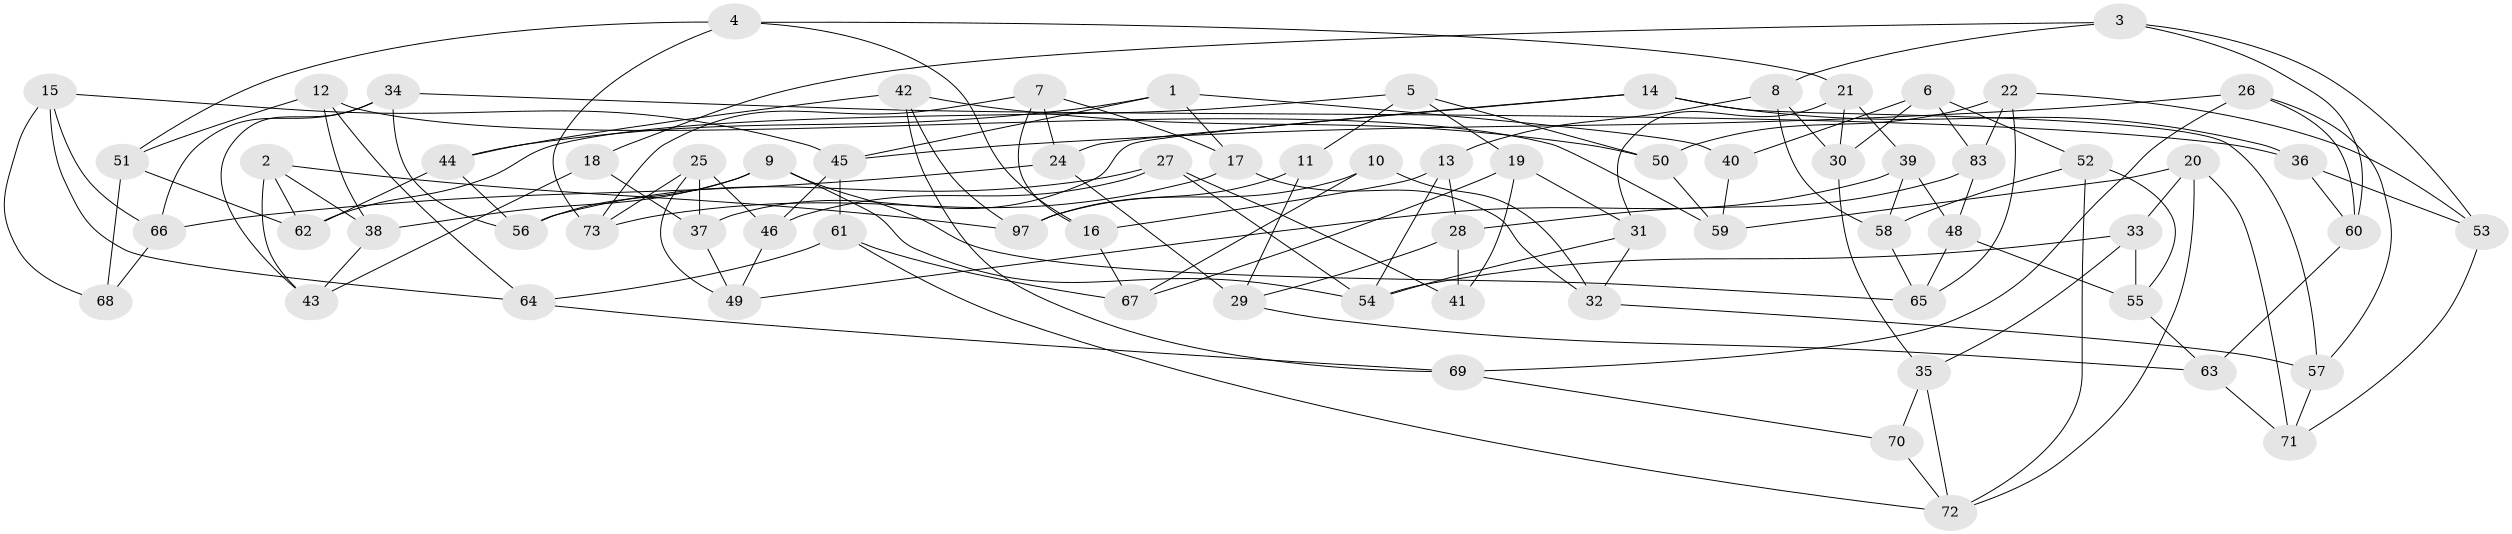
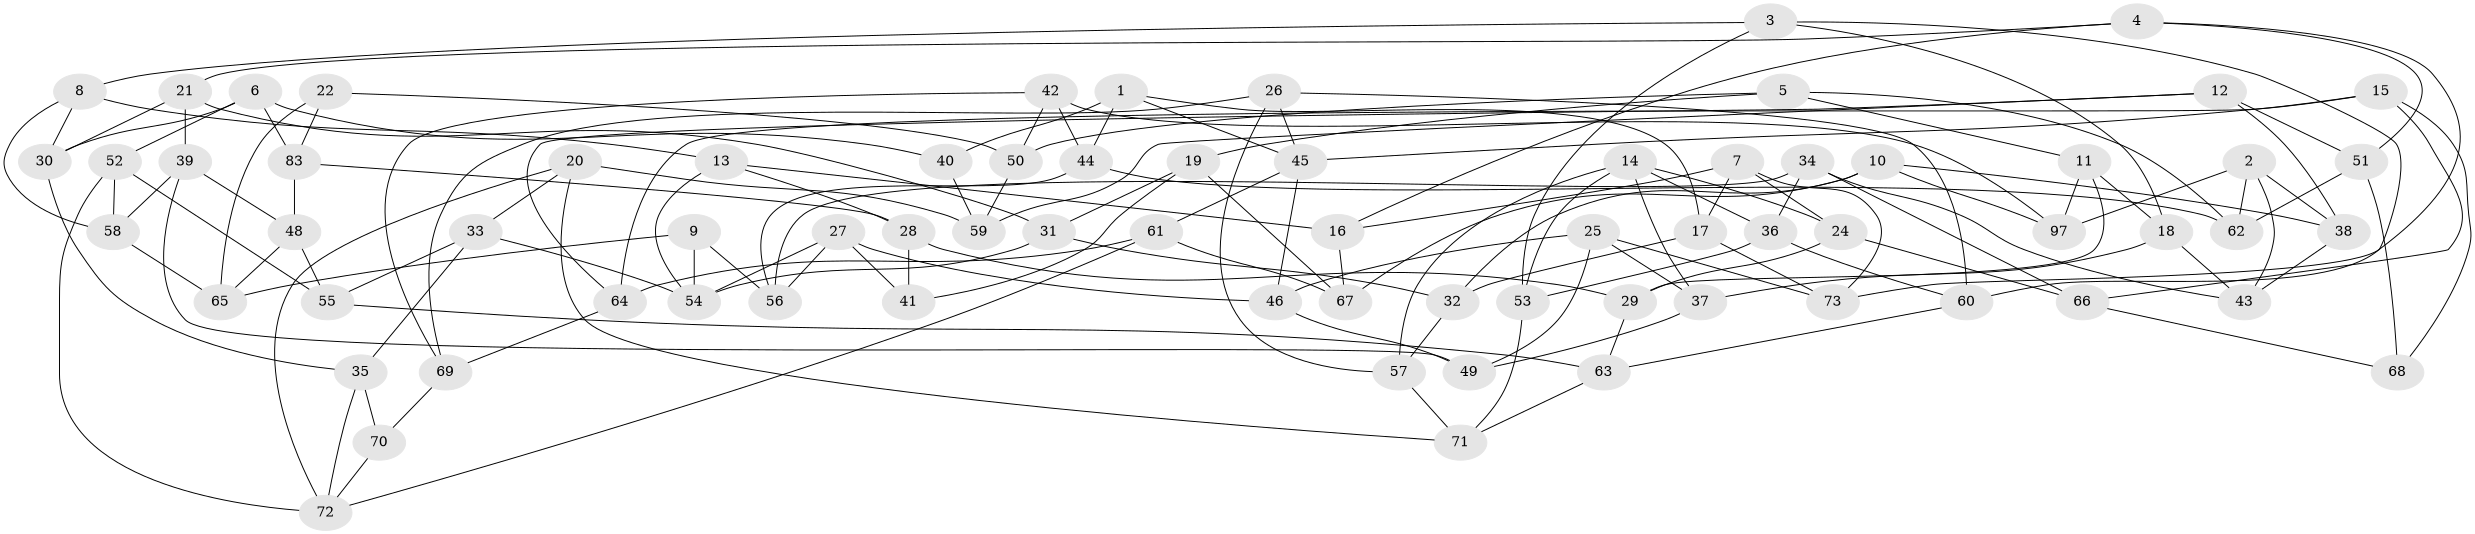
(2261, 123) -> (1551, 225)
none -> (2126, 197)
(558, 207) -> (2133, 193)
